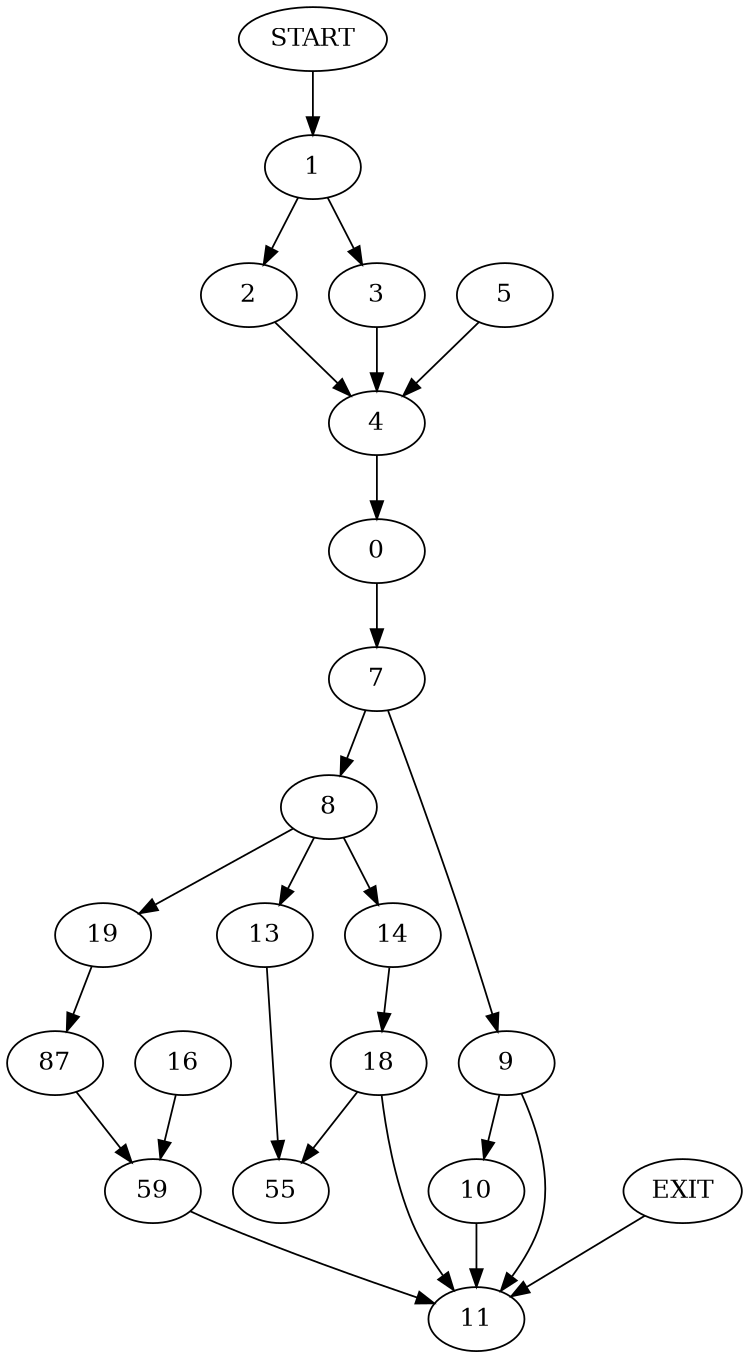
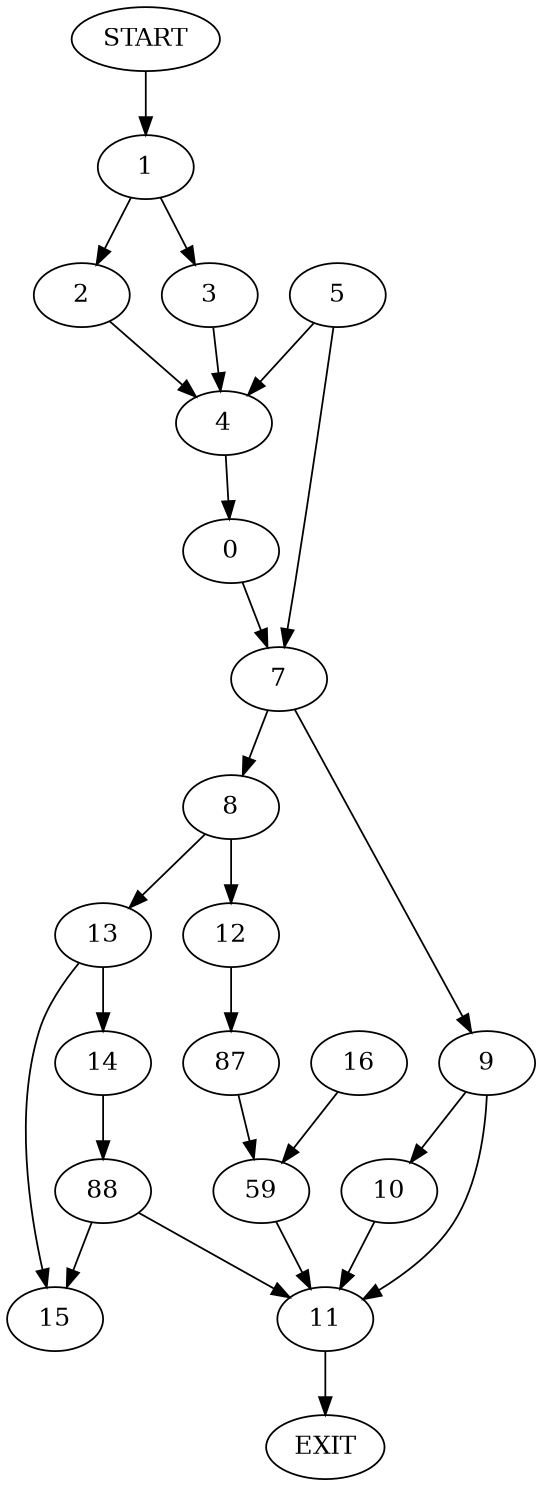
none -> (311, 478)
(357, 863) -> (103, 990)
(103, 935) -> (231, 935)
(379, 1063) -> (103, 1191)
(281, 1191) -> (55, 1319)
(586, 1251) -> (325, 1374)
